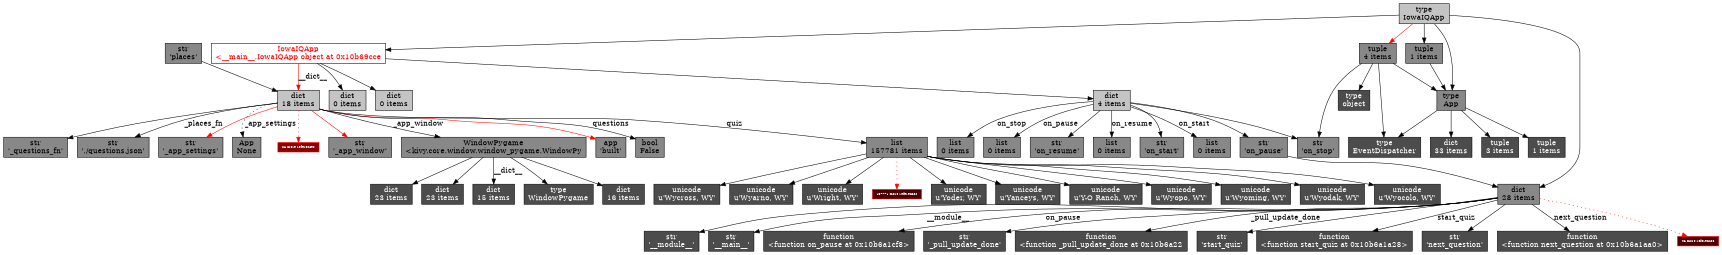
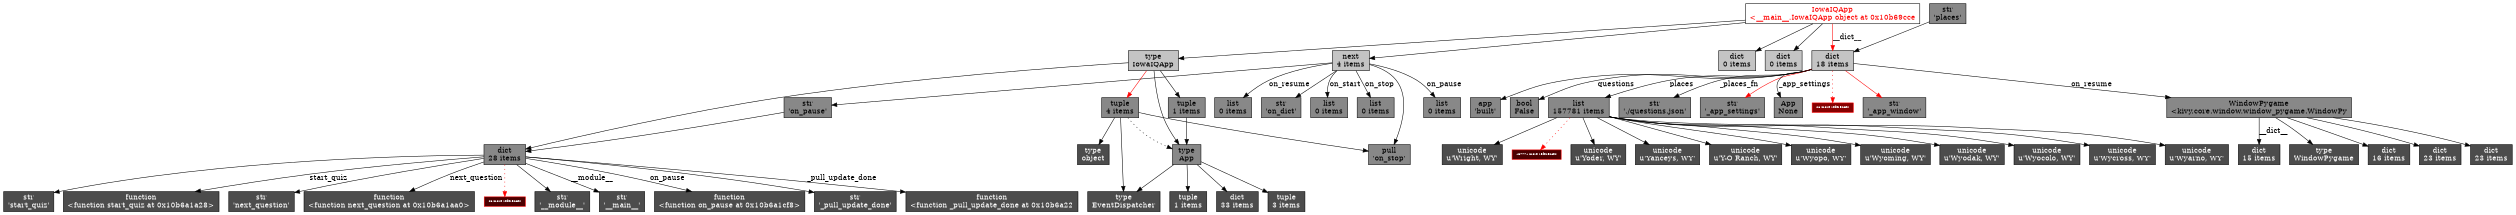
(895, 32) -> (1465, 39)
(1413, 76) -> (1146, 135)
(1112, 100) -> (1351, 61)
(255, 110) -> (1788, 74)
(469, 122) -> (1603, 76)
(419, 124) -> (2092, 84)
(735, 124) -> (1682, 84)
(36, 147) -> none
(1057, 147) -> none
(1162, 147) -> (1281, 108)
(1318, 147) -> (1389, 155)
